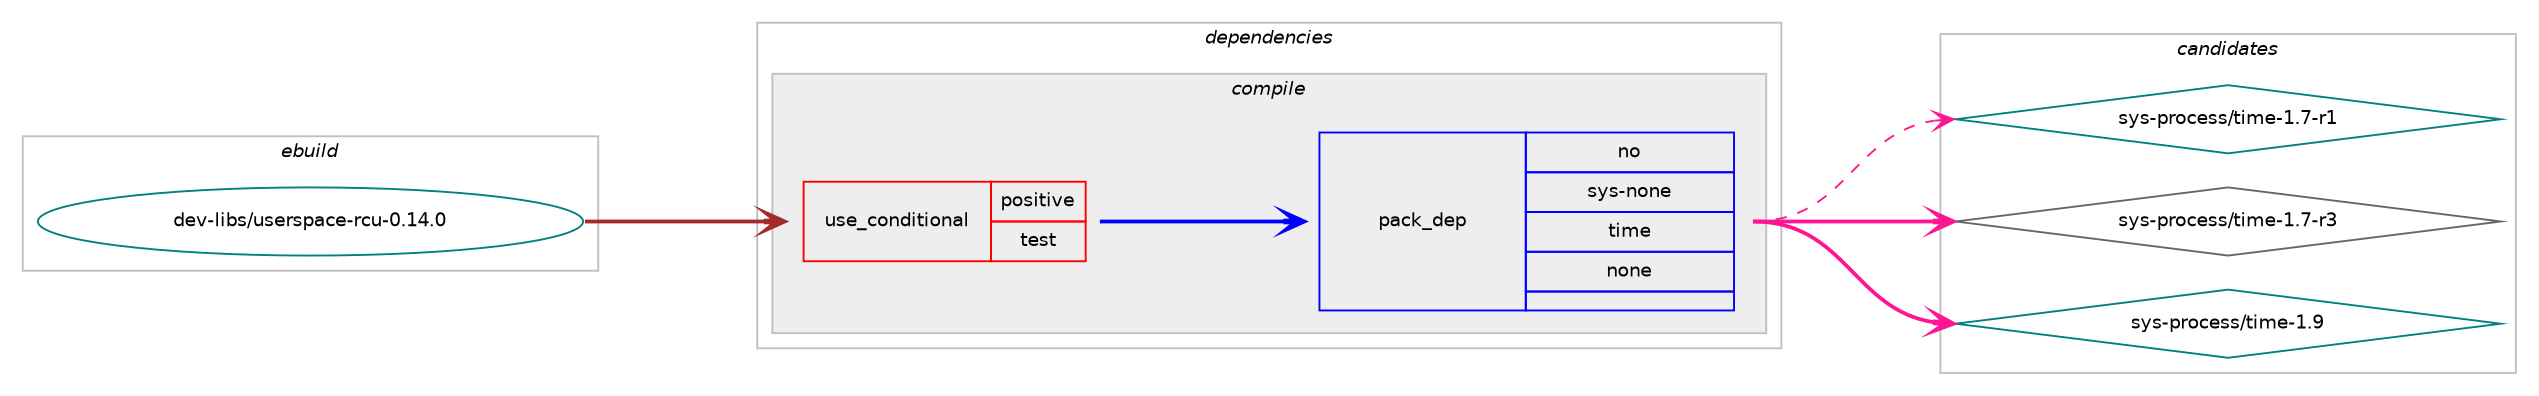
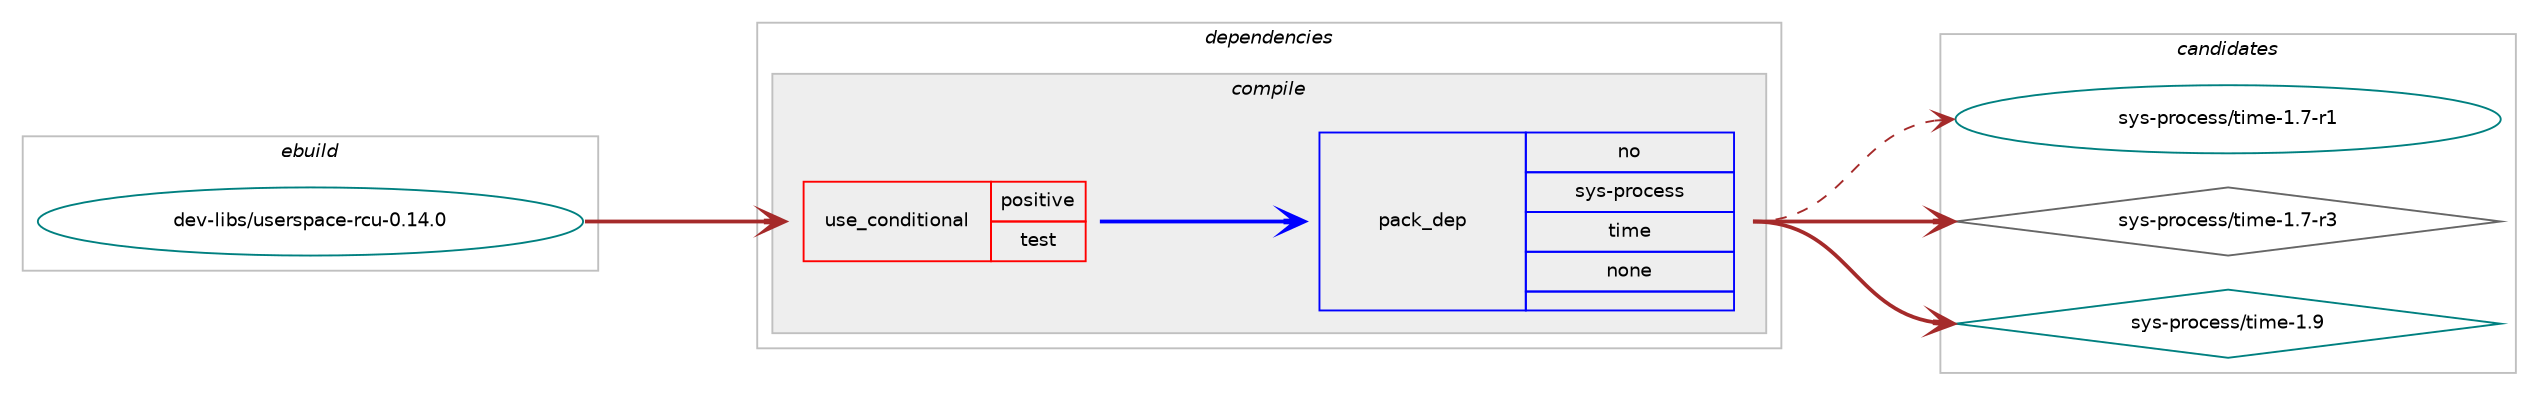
(2228, 119) -> (2228, 119)
(1847, 177) -> (1847, 177)
(1630, 191) -> (1630, 191)
(1843, 221) -> (1843, 221)
(1847, 266) -> (1847, 266)
